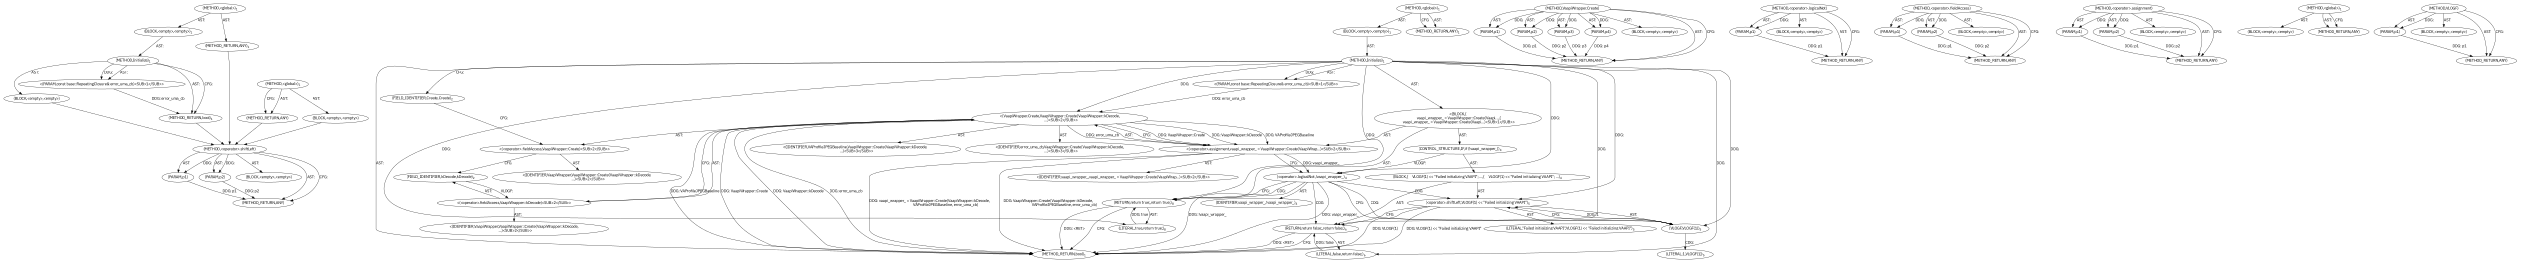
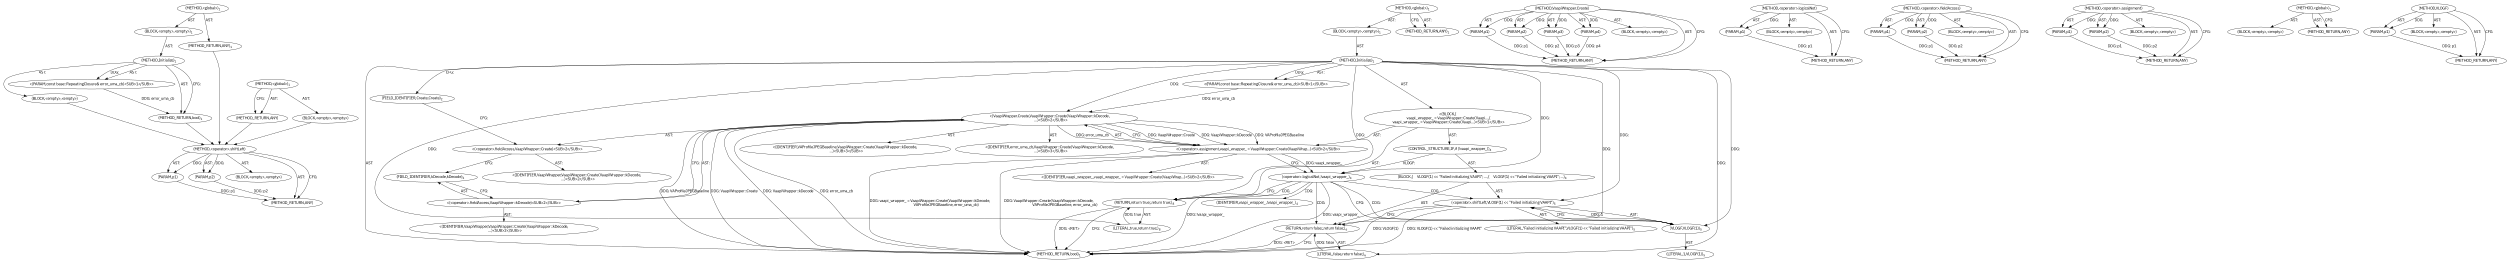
(507, 191) -> (485, 191)
(1304, 191) -> (1309, 191)
(1690, 243) -> (1690, 243)
